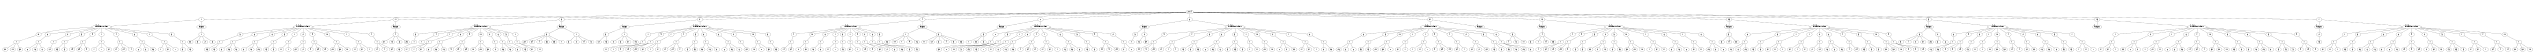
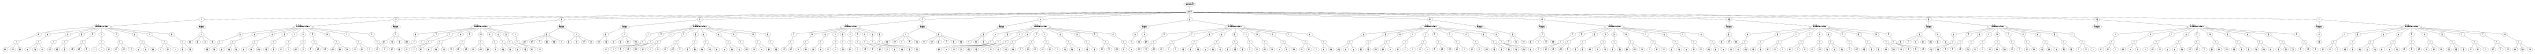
none -> (1190, 4)
